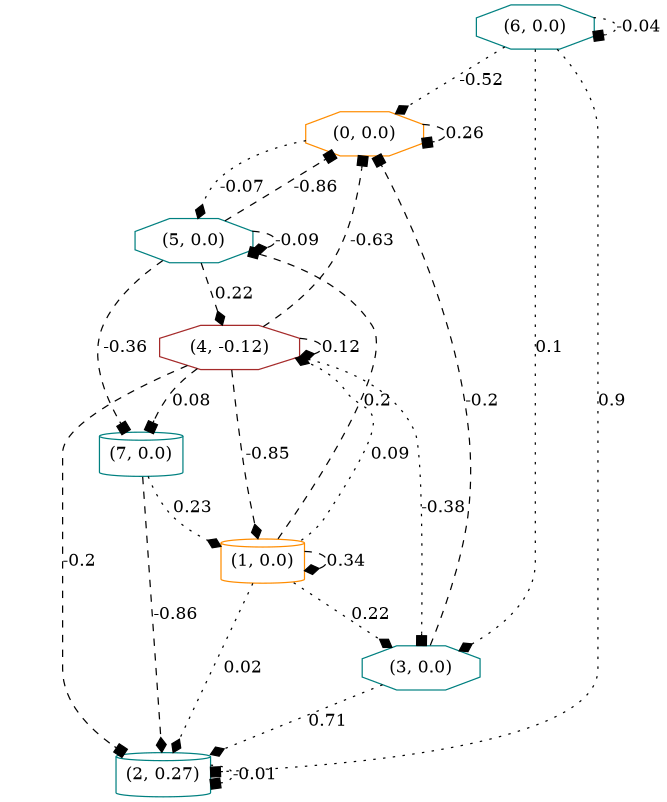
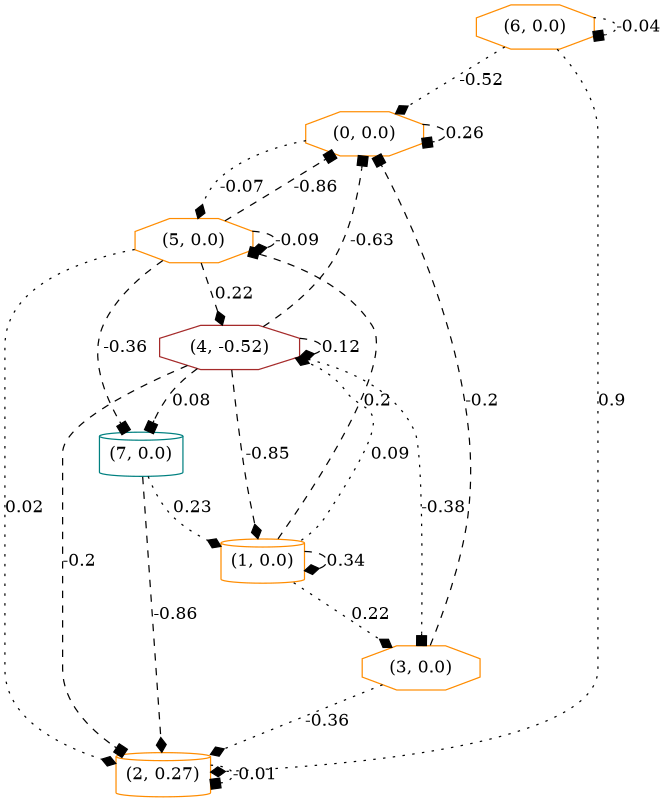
(535, 27) -> (535, 27)
(194, 241) -> (194, 241)
(230, 347) -> (230, 347)
(535, 360) -> none
(598, 556) -> (598, 556)
(216, 661) -> (5, 490)
(421, 668) -> (421, 668)
(328, 721) -> (328, 721)
(163, 775) -> (163, 775)
